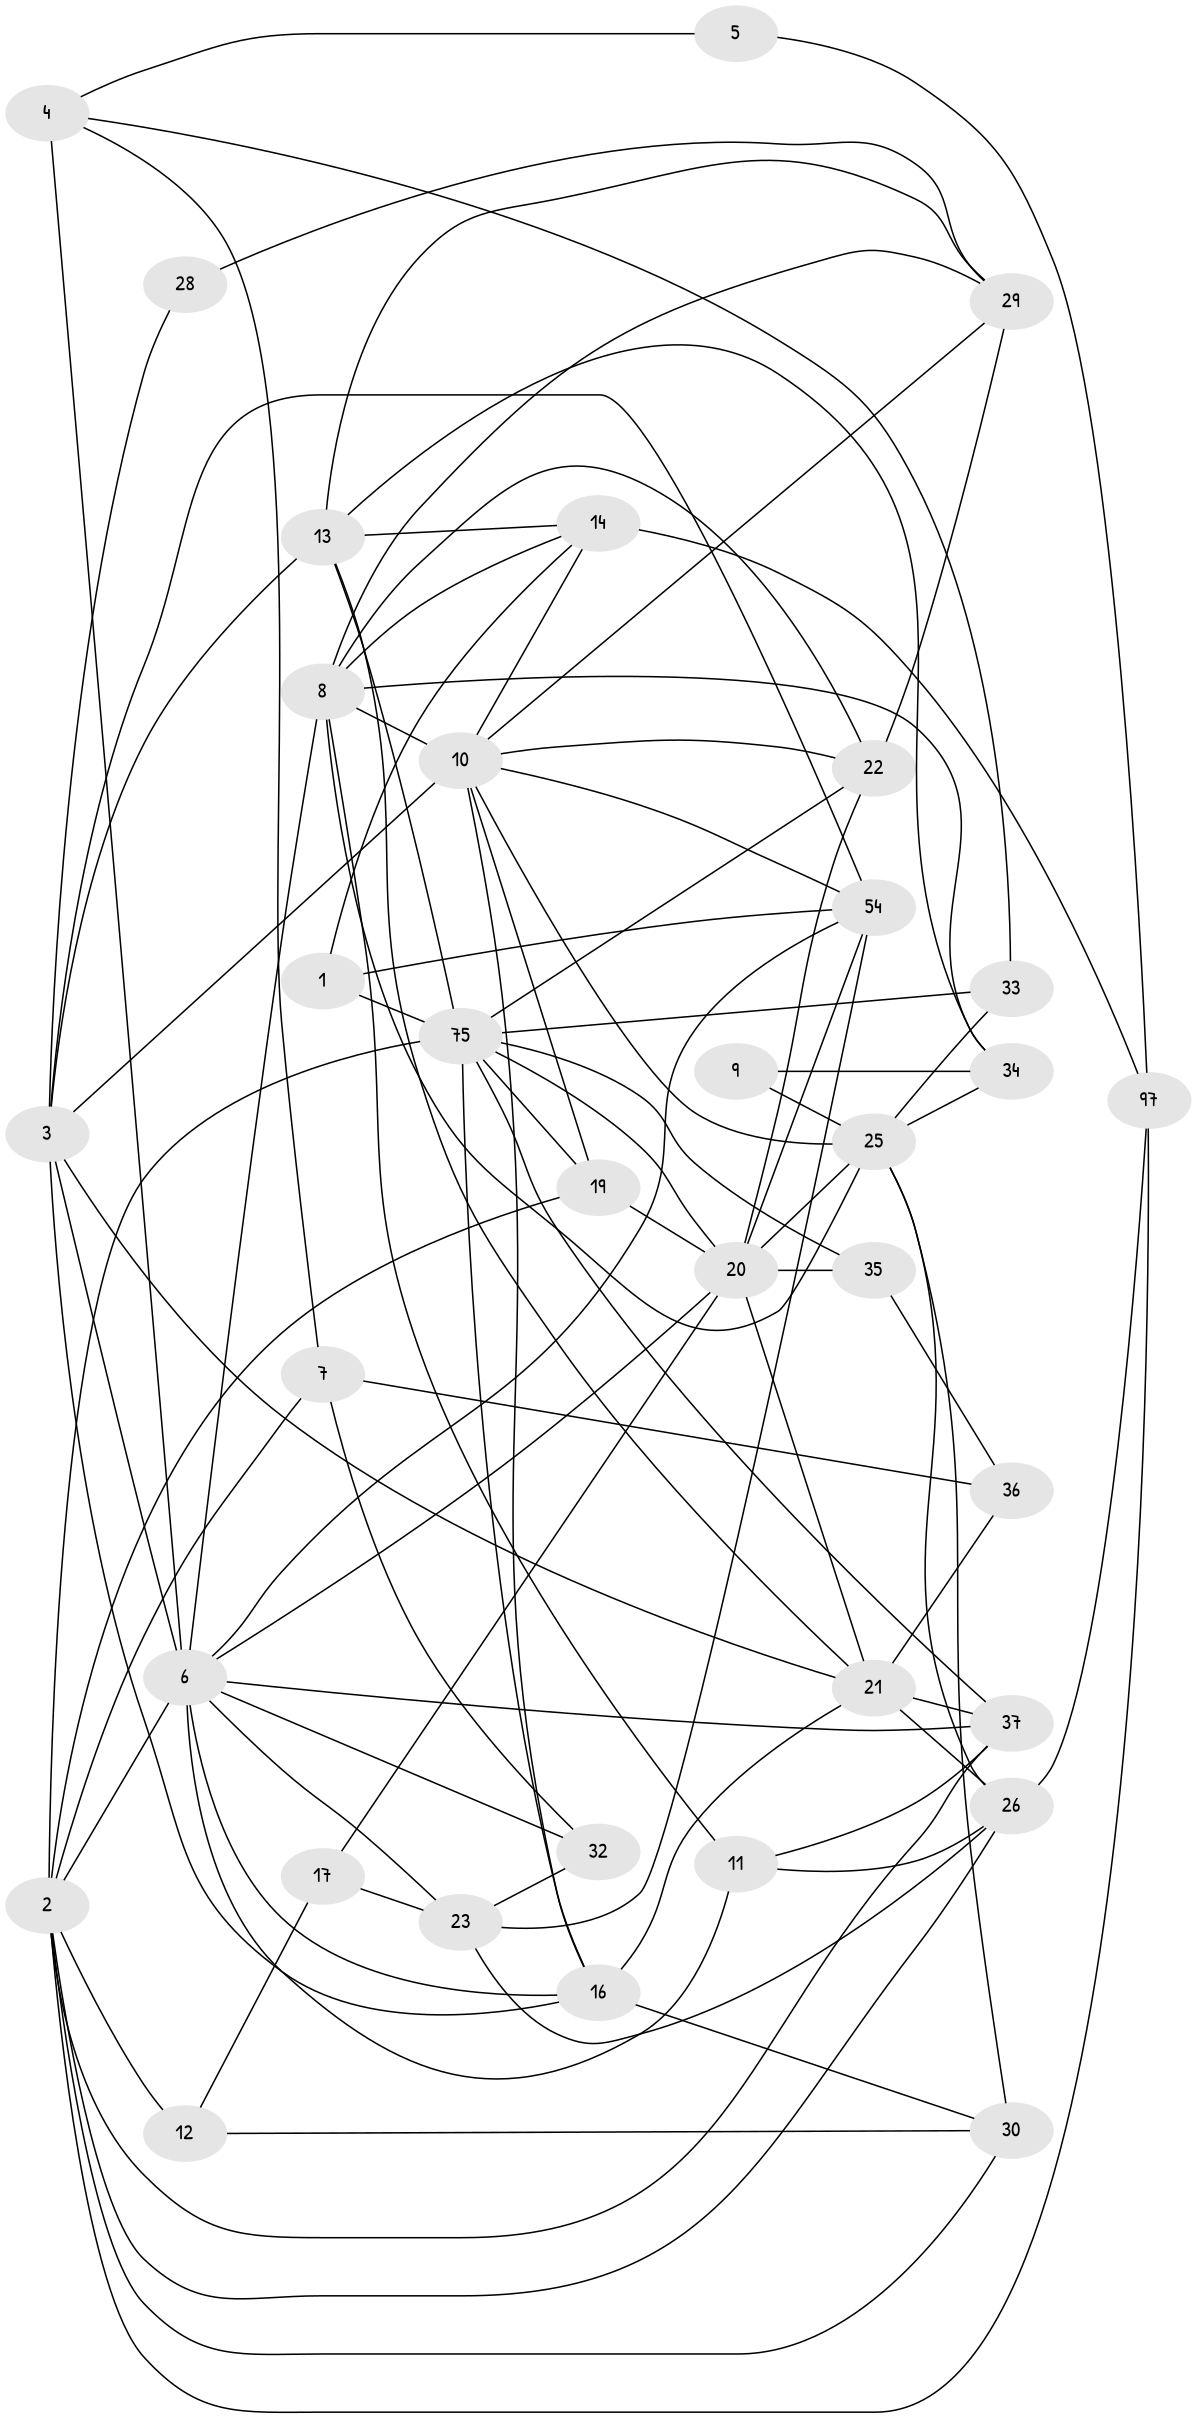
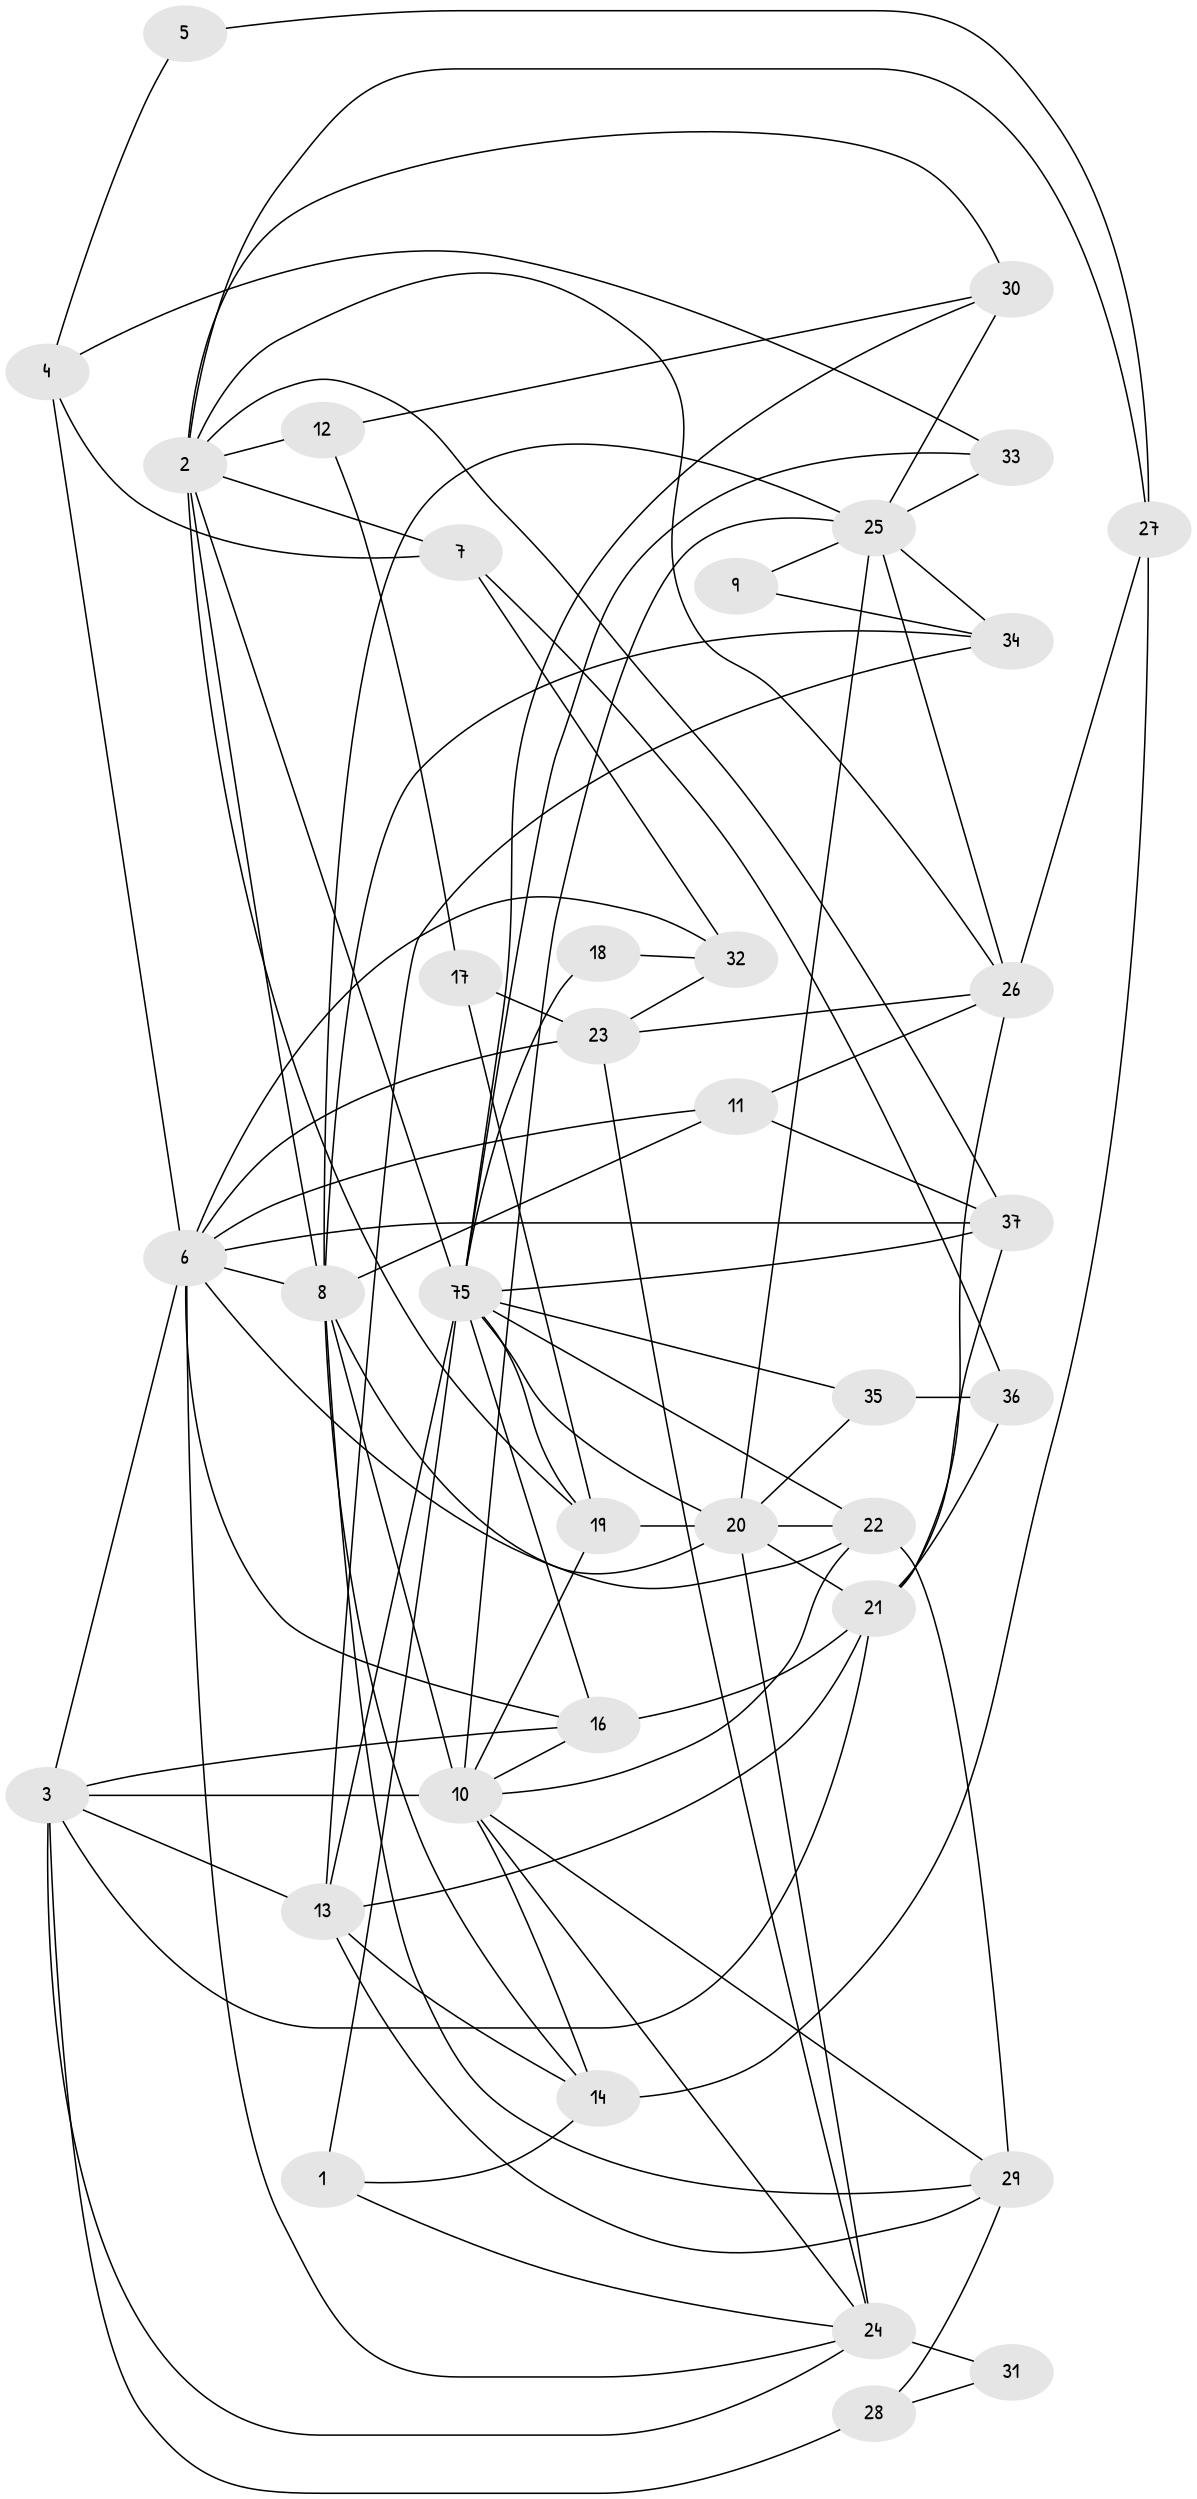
(874, 908) -> (874, 2331)
none -> (598, 954)
(1149, 1100) -> (1149, 530)
(548, 1546) -> (530, 1252)
(116, 1792) -> (245, 841)
(805, 2062) -> (531, 707)
none -> (1012, 2372)
